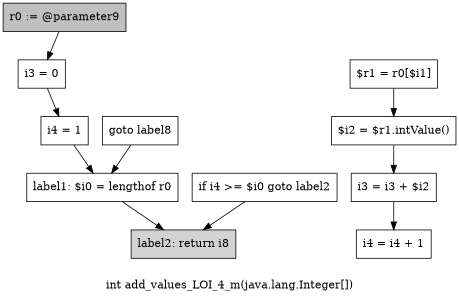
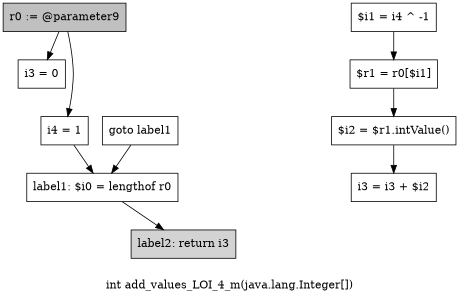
none -> (394, 17)
(52, 99) -> (73, 70)
(140, 131) -> (140, 131)
(265, 187) -> none
(183, 244) -> (183, 244)
(394, 244) -> none
